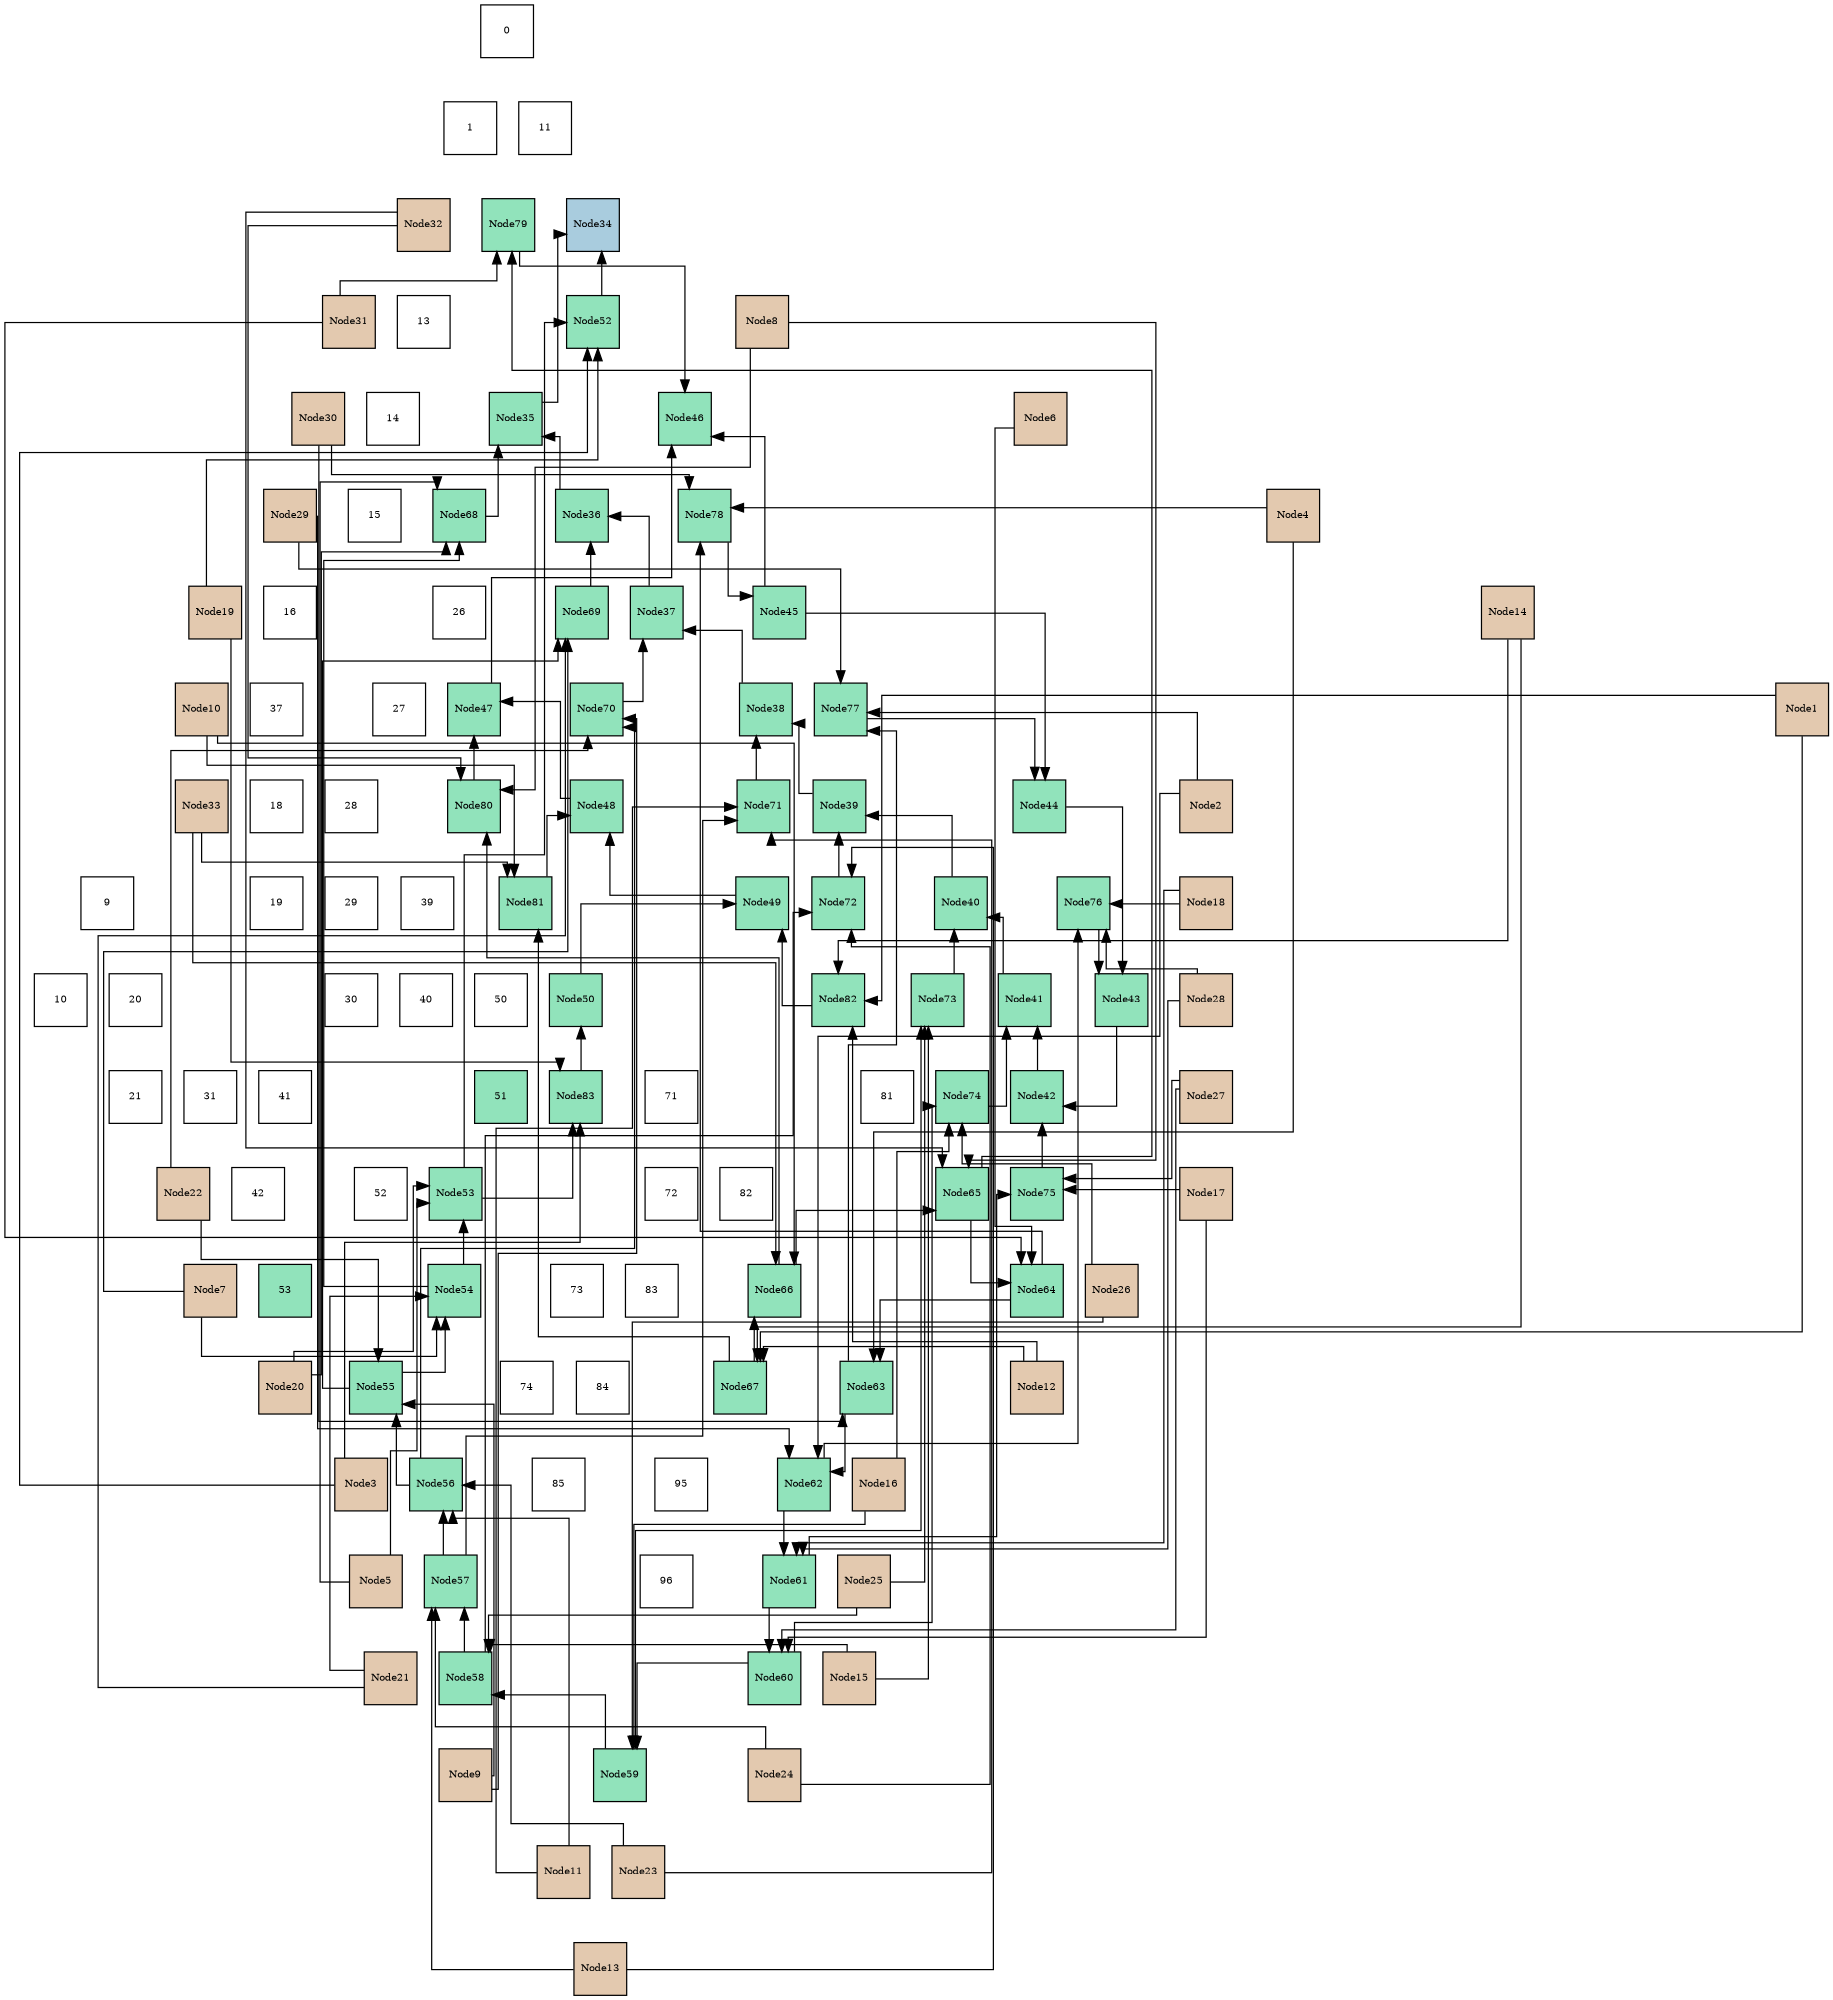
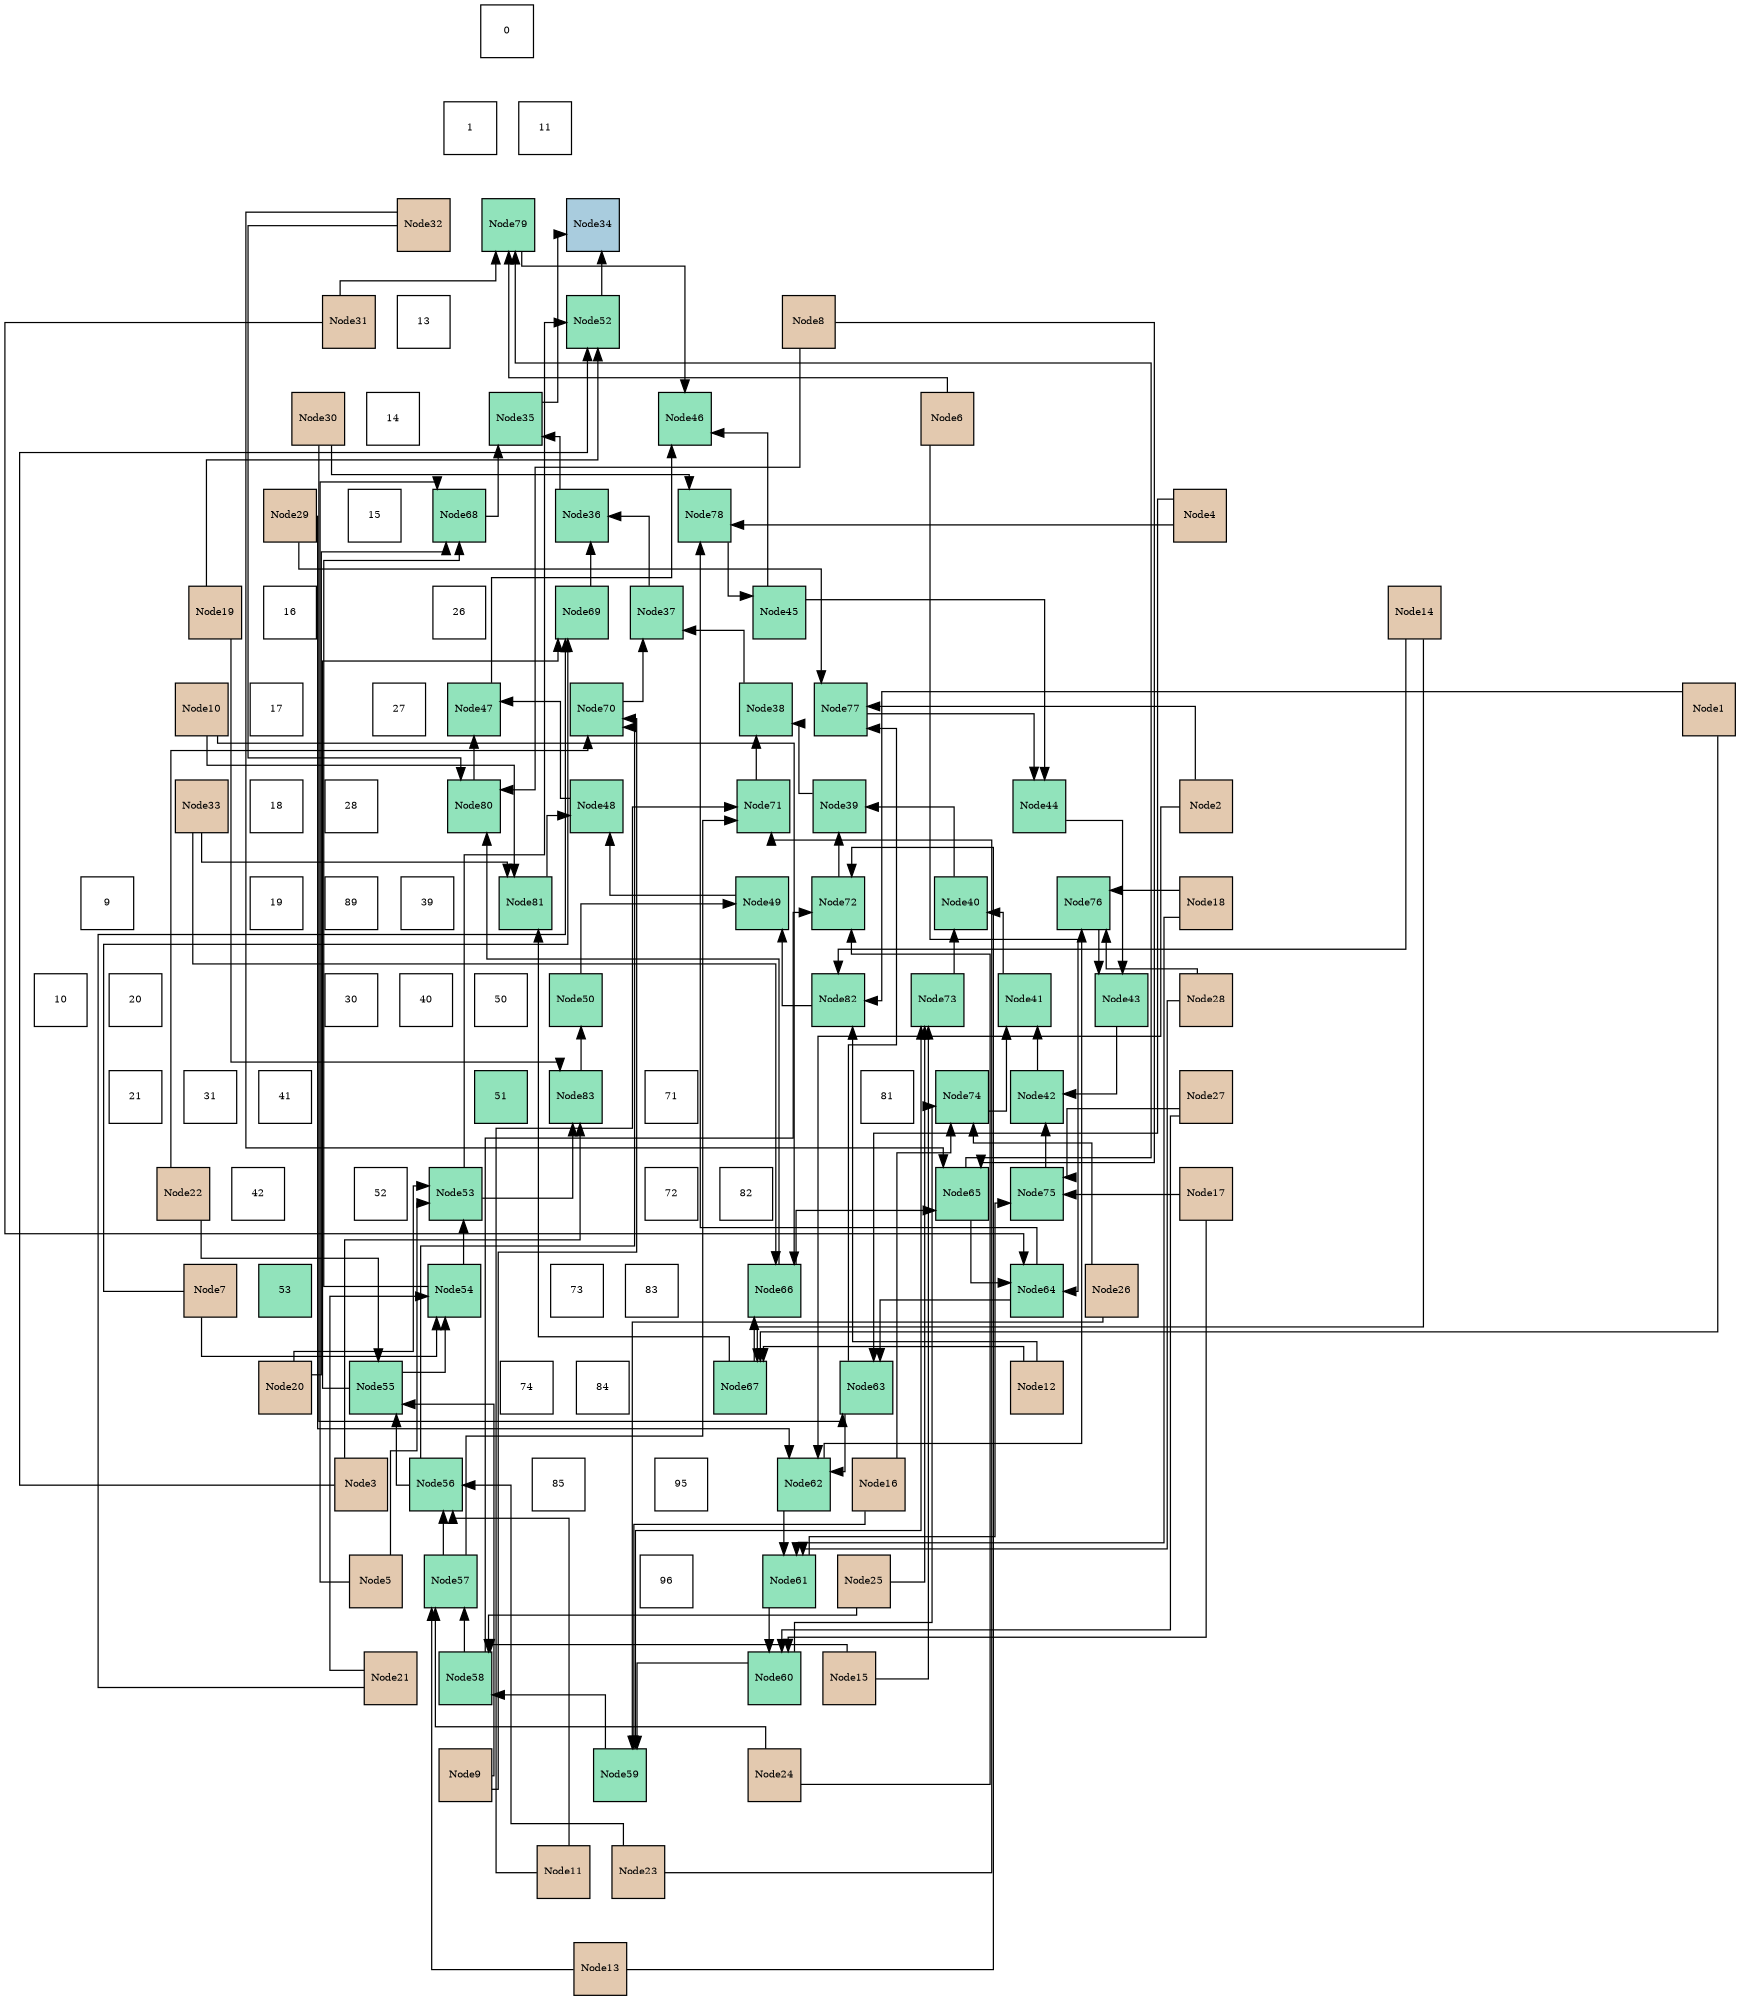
none -> (693, 378)
(277, 709) -> (277, 709)
(351, 903) -> (351, 903)
